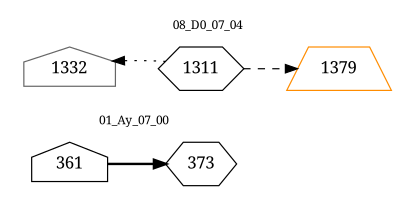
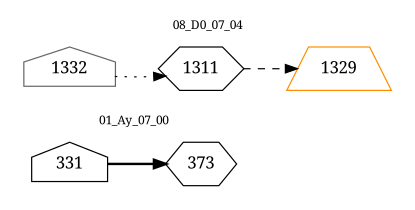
(145, 61) -> (134, 77)
(339, 69) -> (339, 69)
(70, 164) -> (70, 164)
